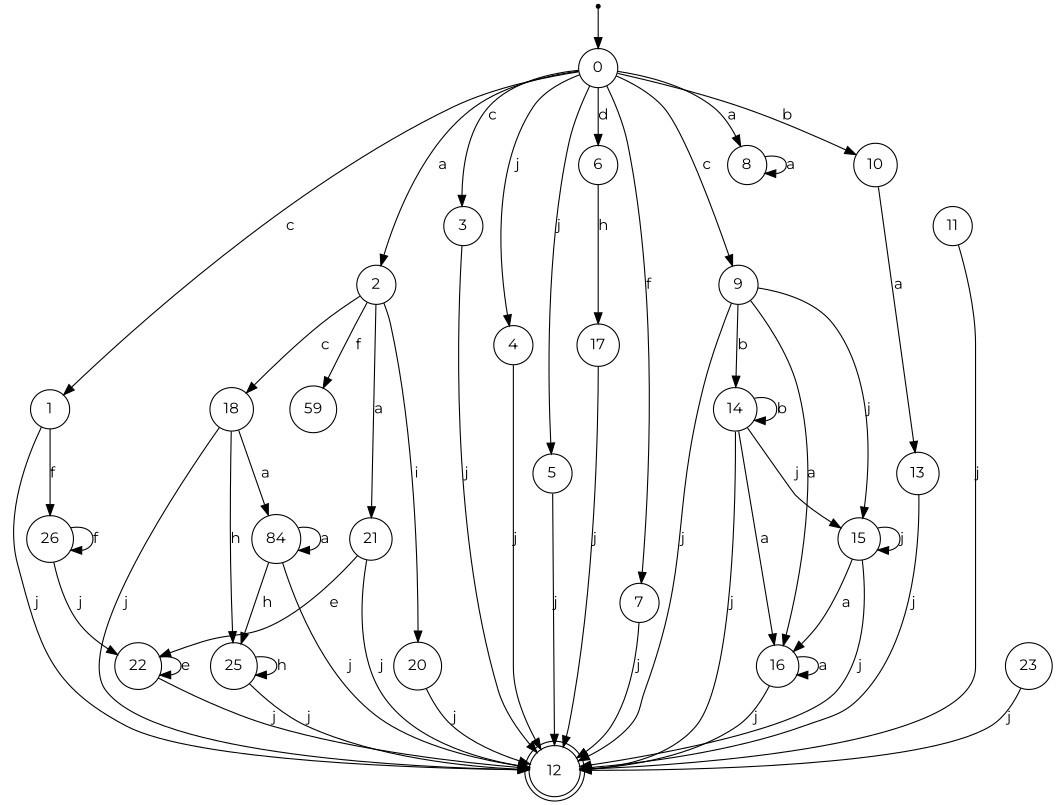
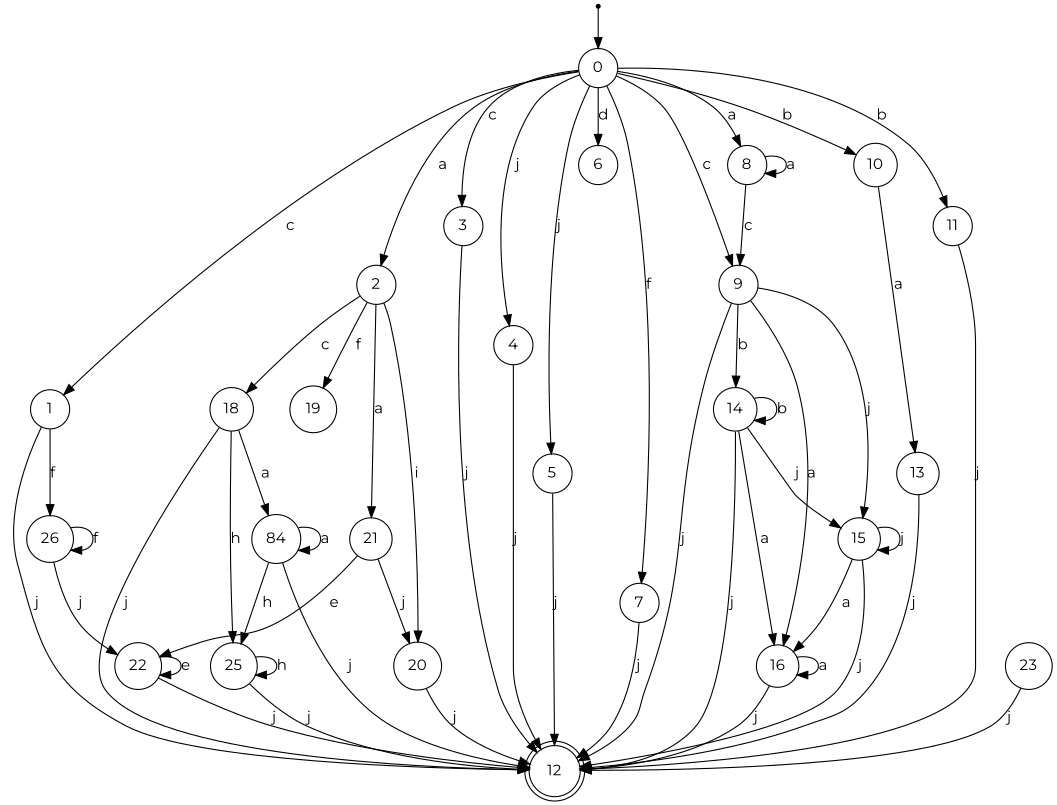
none -> (801, 90)
none -> (743, 220)
(598, 345) -> none
(313, 409) -> (313, 409)
(388, 702) -> (392, 596)
